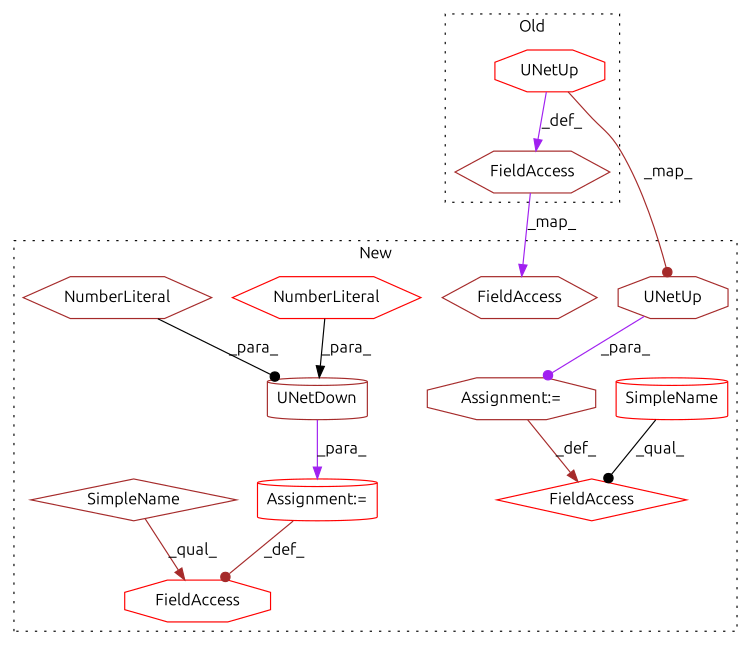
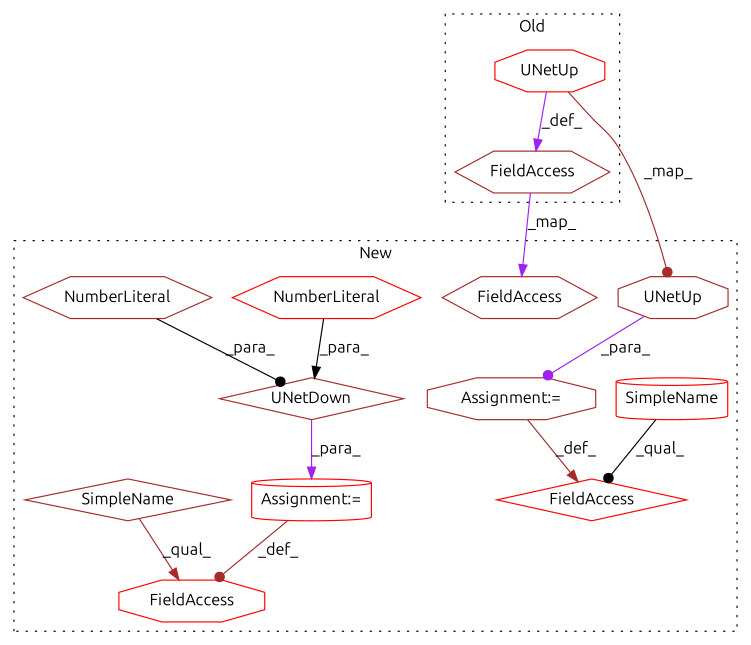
(317, 399) -> (312, 399)
